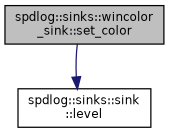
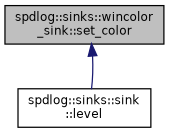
(76, 60) -> (93, 73)
